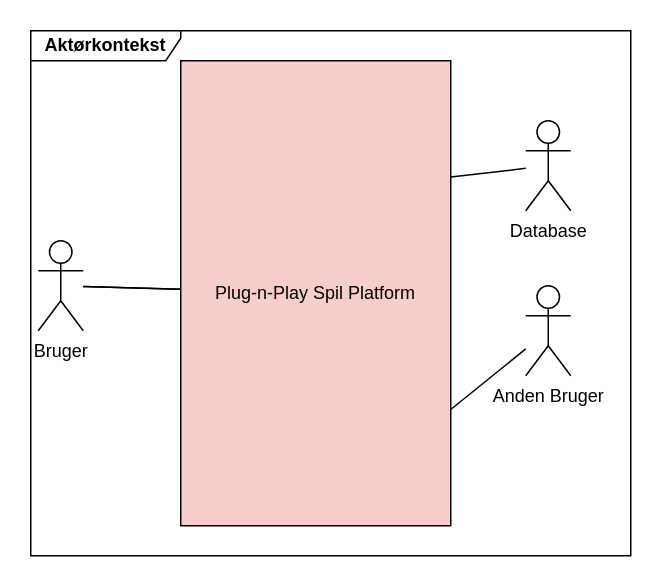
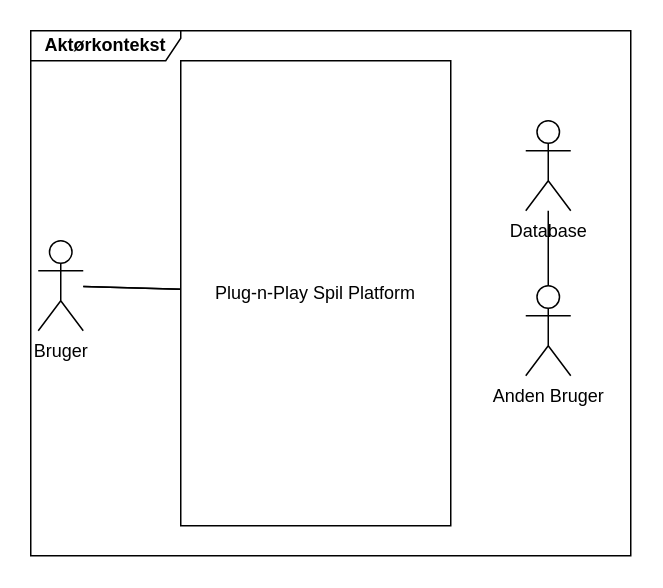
(489, 173) -> none
(316, 293) -> (316, 293)
(488, 379) -> (548, 249)
